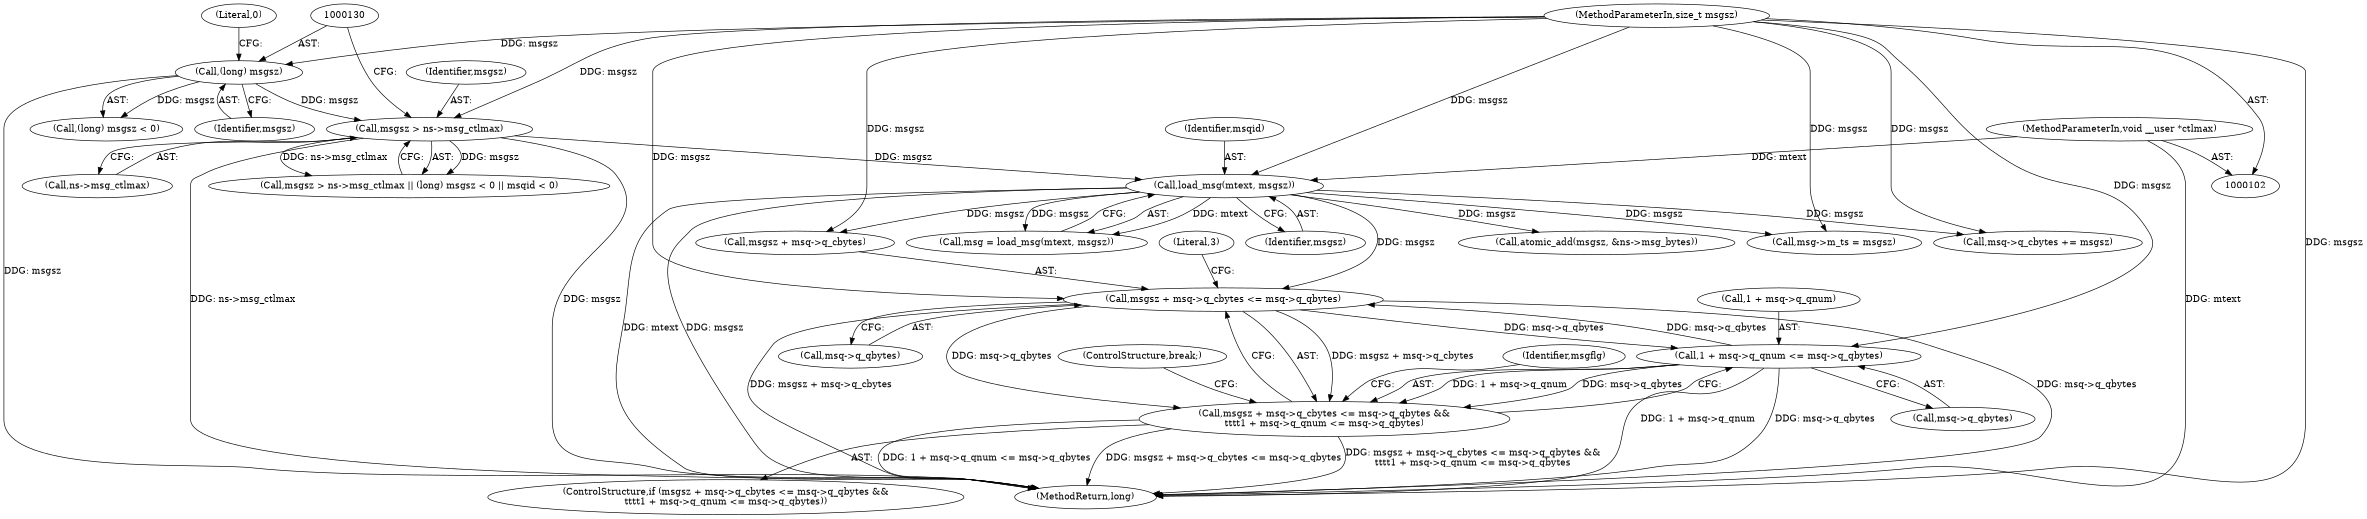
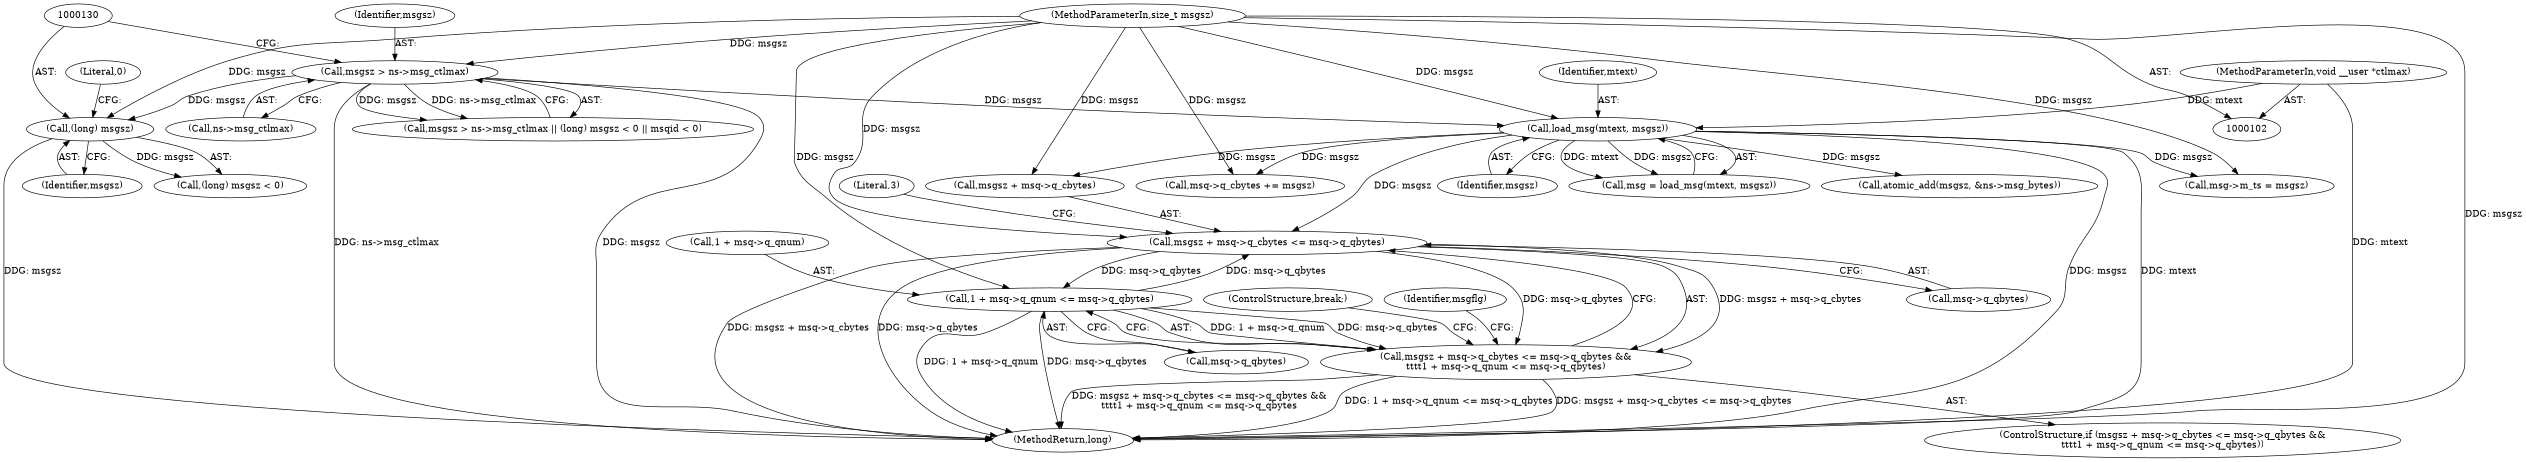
(303, 107) -> (213, 89)
(1225, 129) -> (1598, 72)
